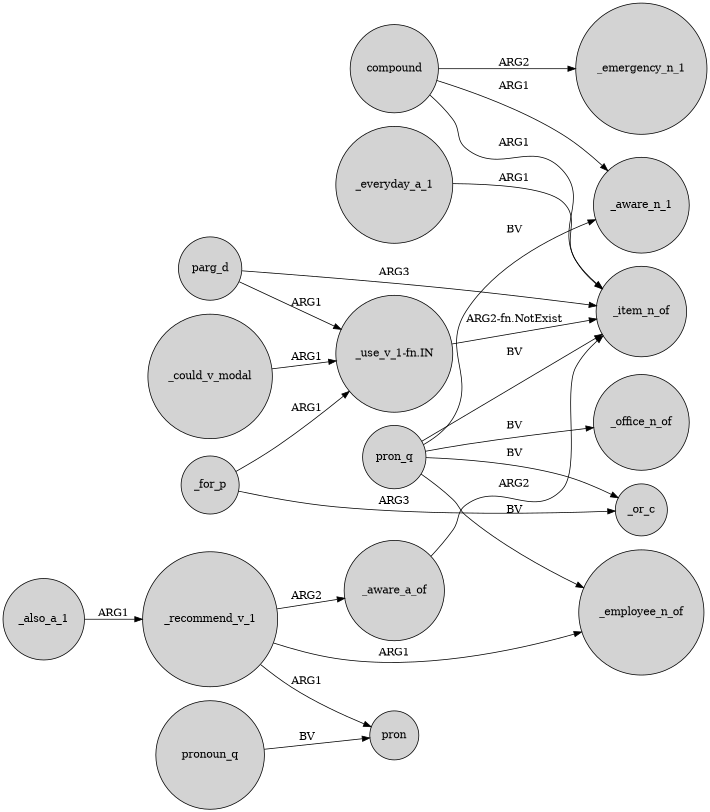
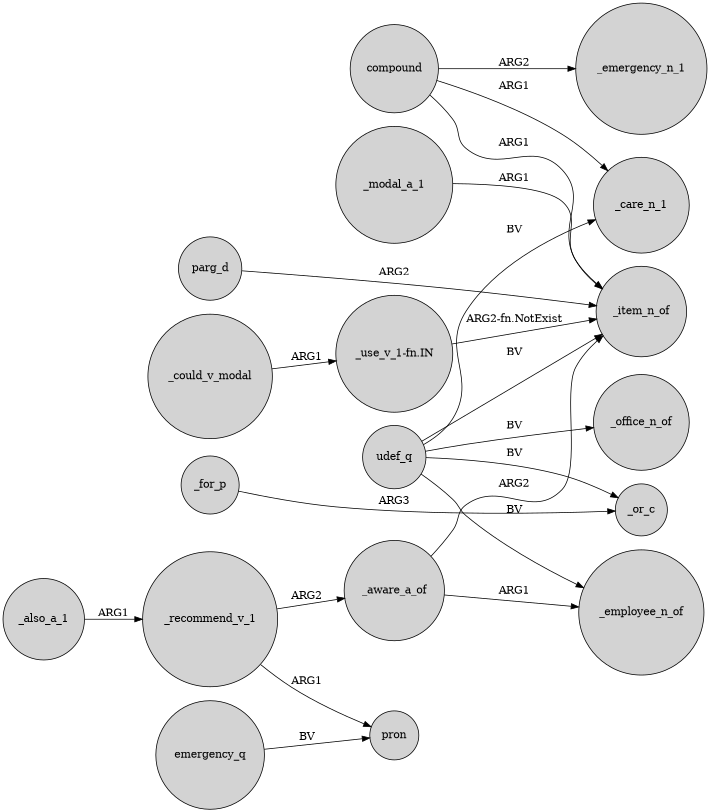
(394, 185) -> (394, 185)
(641, 205) -> (641, 205)
(394, 273) -> (394, 273)
(287, 304) -> none
(291, 436) -> none
(394, 457) -> (394, 457)
(424, 661) -> (508, 601)
(210, 755) -> (210, 755)
